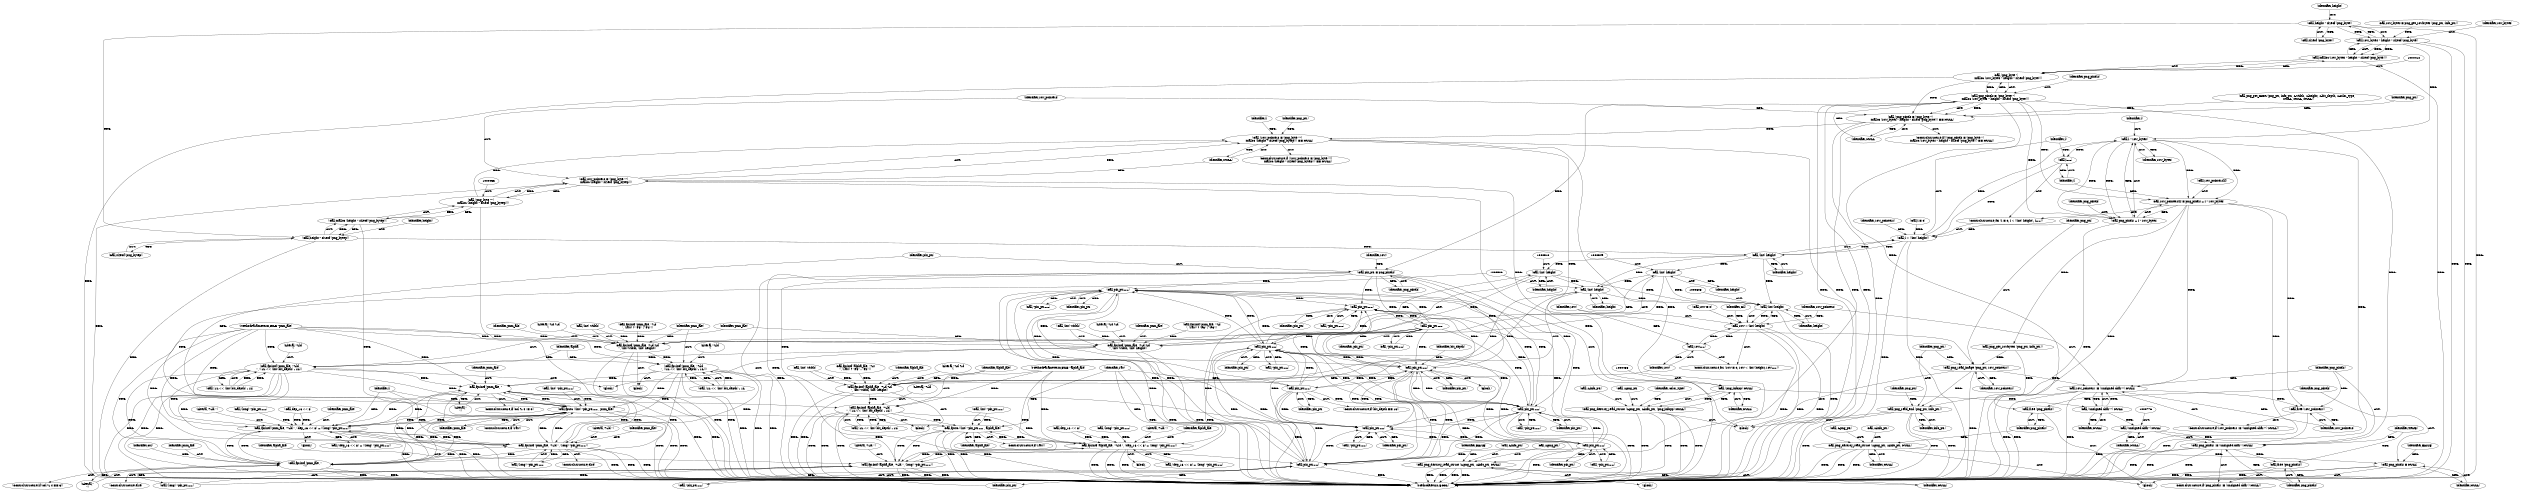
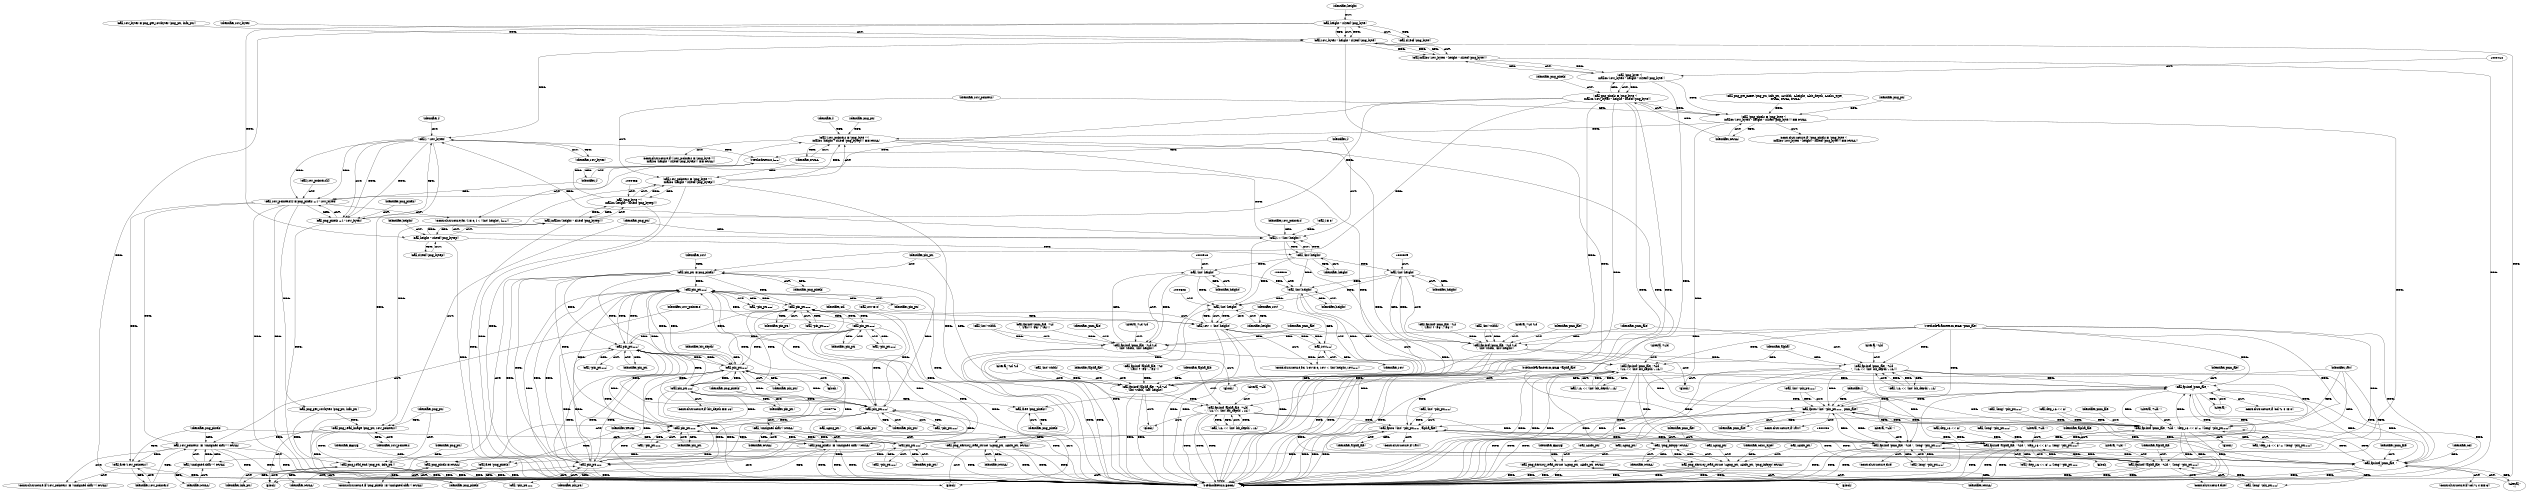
(2065, 160) -> (765, 160)
(414, 299) -> (1481, 378)
(2120, 419) -> none
